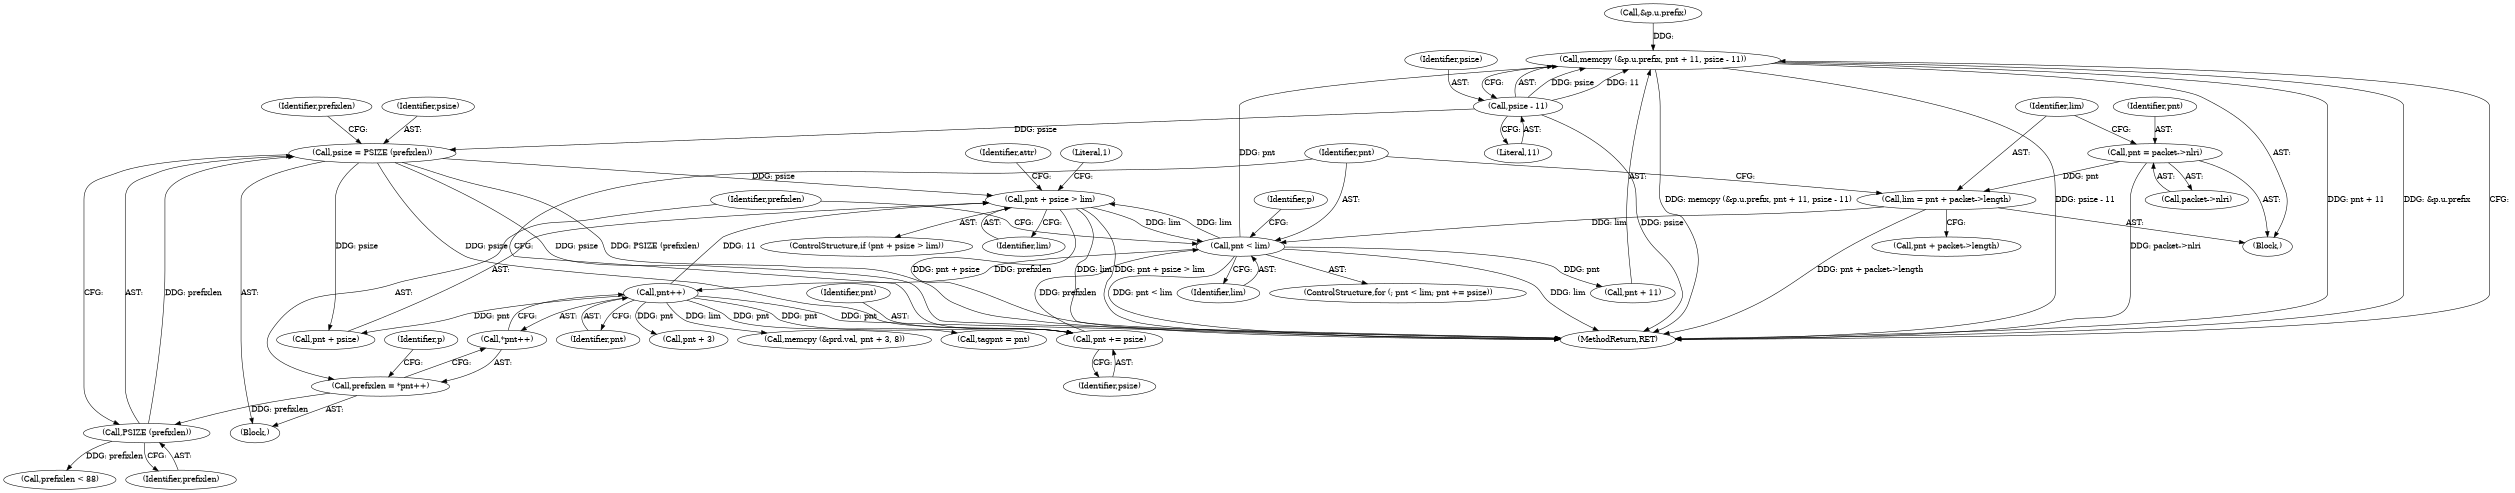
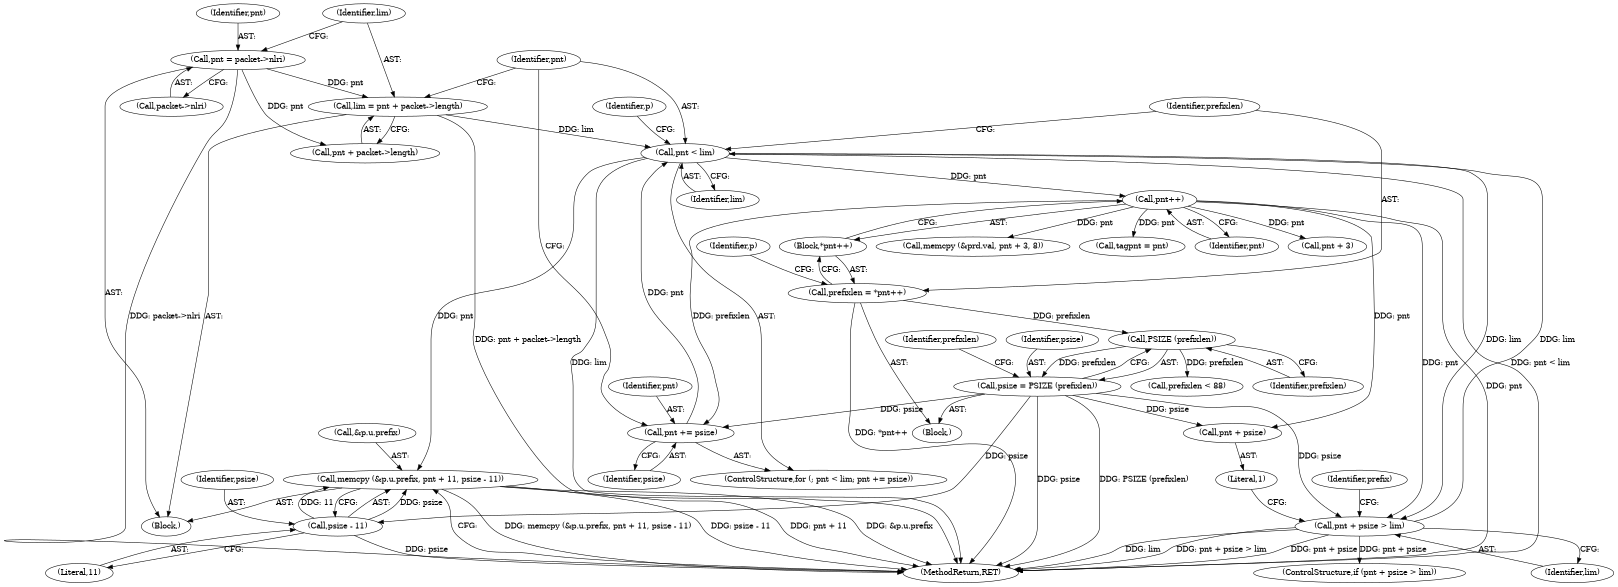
(1665, 37) -> (402, 456)
none -> (270, 118)
(965, 129) -> (729, 510)
none -> (362, 130)
(1008, 153) -> (1360, 480)
(2196, 177) -> (220, 83)
(653, 222) -> (1239, 454)
(970, 223) -> (1393, 550)
(739, 247) -> (1440, 363)
(1023, 270) -> (968, 177)
(1068, 293) -> (666, 293)
(1633, 293) -> none
(703, 317) -> (1095, 223)
(799, 317) -> (721, 317)
(507, 340) -> (823, 247)
none -> (920, 448)
none -> (729, 459)
